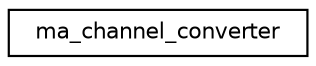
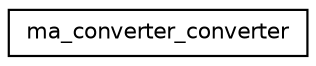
(158, 33) -> (158, 33)
